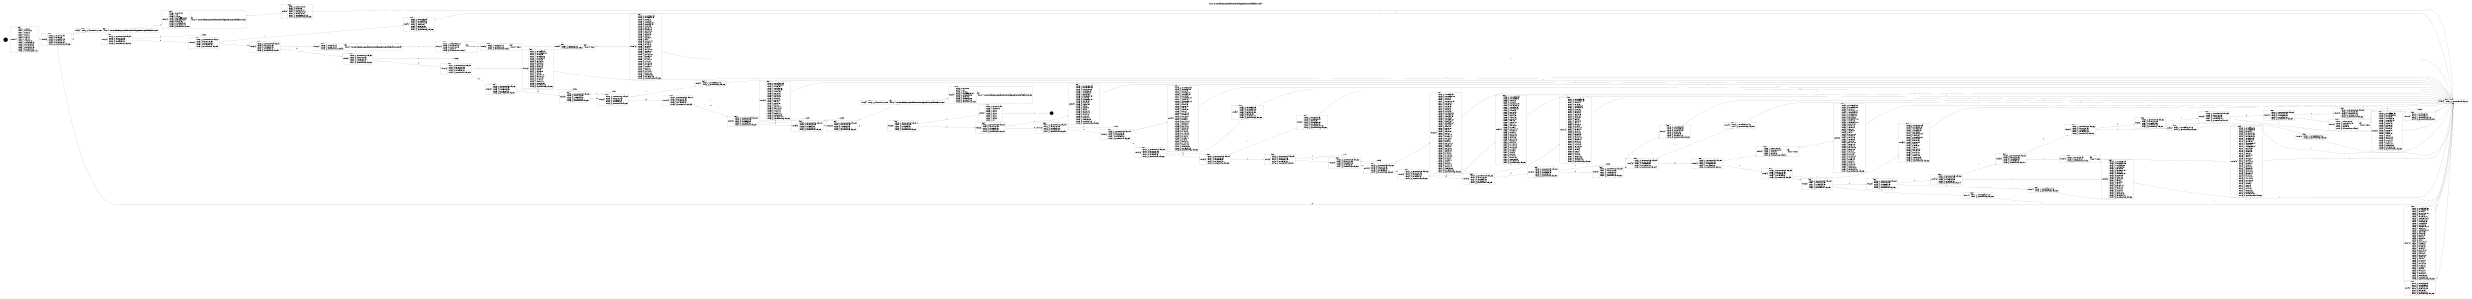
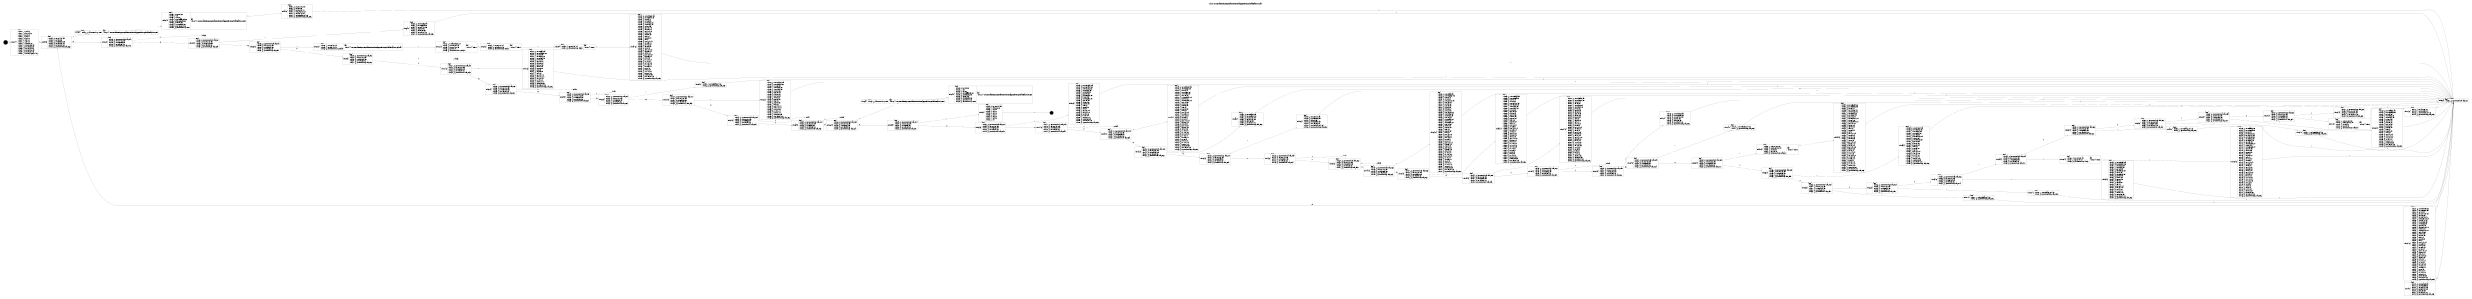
(2420, 109) -> none
